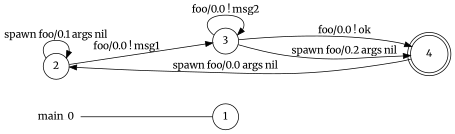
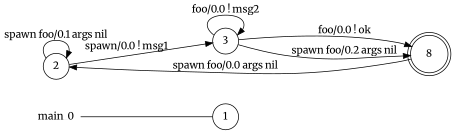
(127, 46) -> (127, 46)
(429, 54) -> (429, 54)
